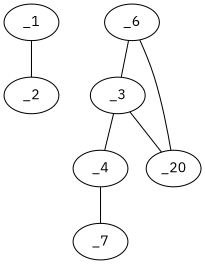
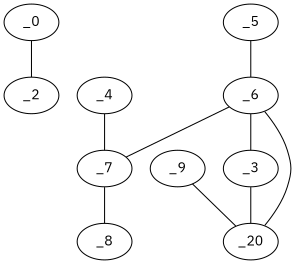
(31, 22) -> (31, 22)
none -> (251, 22)
(109, 132) -> none
none -> (178, 132)
none -> (178, 169)
none -> (105, 242)
